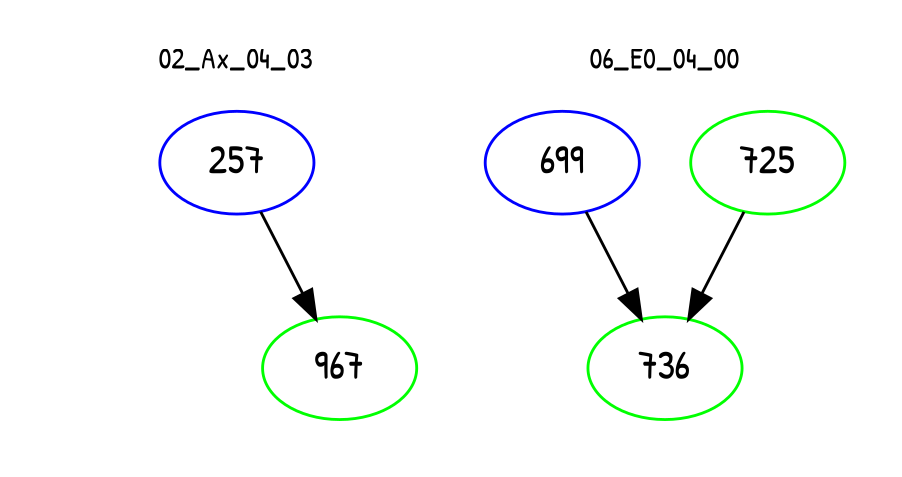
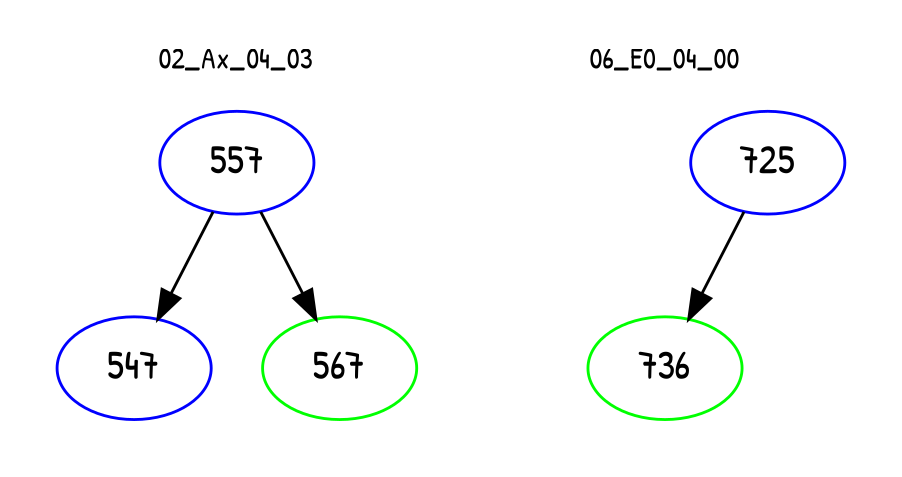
(237, 163) -> (237, 163)
(562, 163) -> none
(768, 163) -> (768, 163)
none -> (134, 368)
(340, 368) -> (340, 368)
